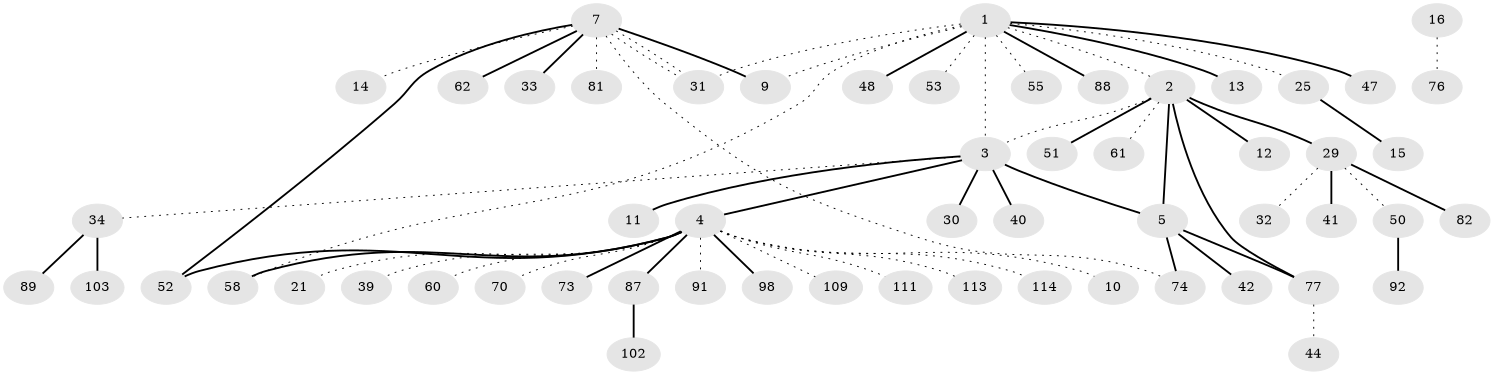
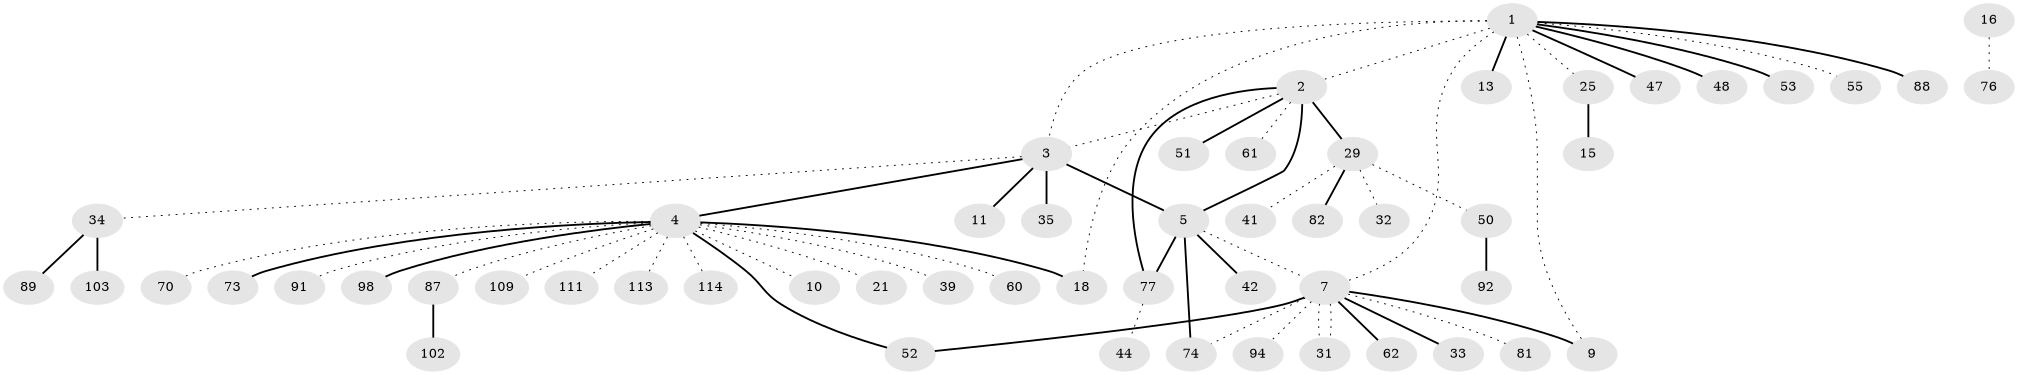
(838, 44) -> (1438, 168)
(960, 54) -> (1655, 44)
(361, 87) -> (1258, 354)
(1265, 154) -> none
(1331, 188) -> (1302, 187)
(952, 221) -> (1047, 221)
(1019, 221) -> none
(667, 254) -> (551, 247)
none -> (1254, 254)
(233, 288) -> (1082, 288)
